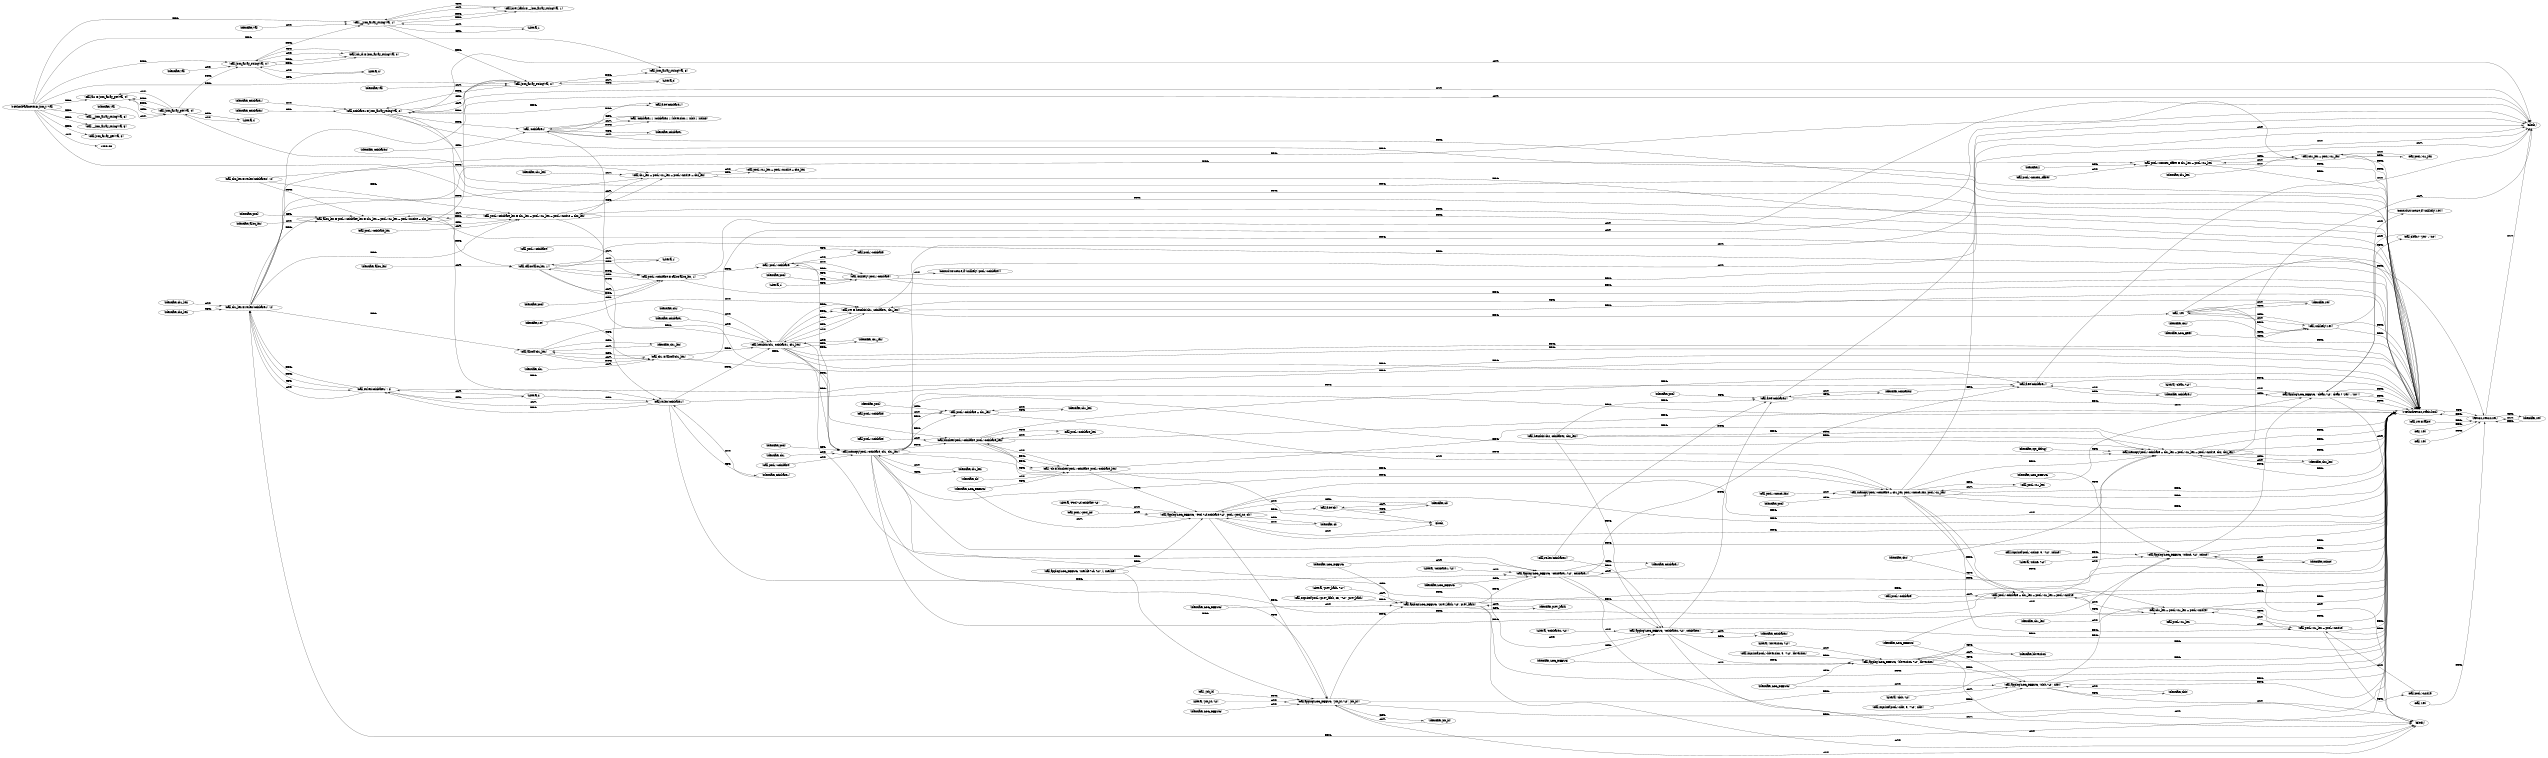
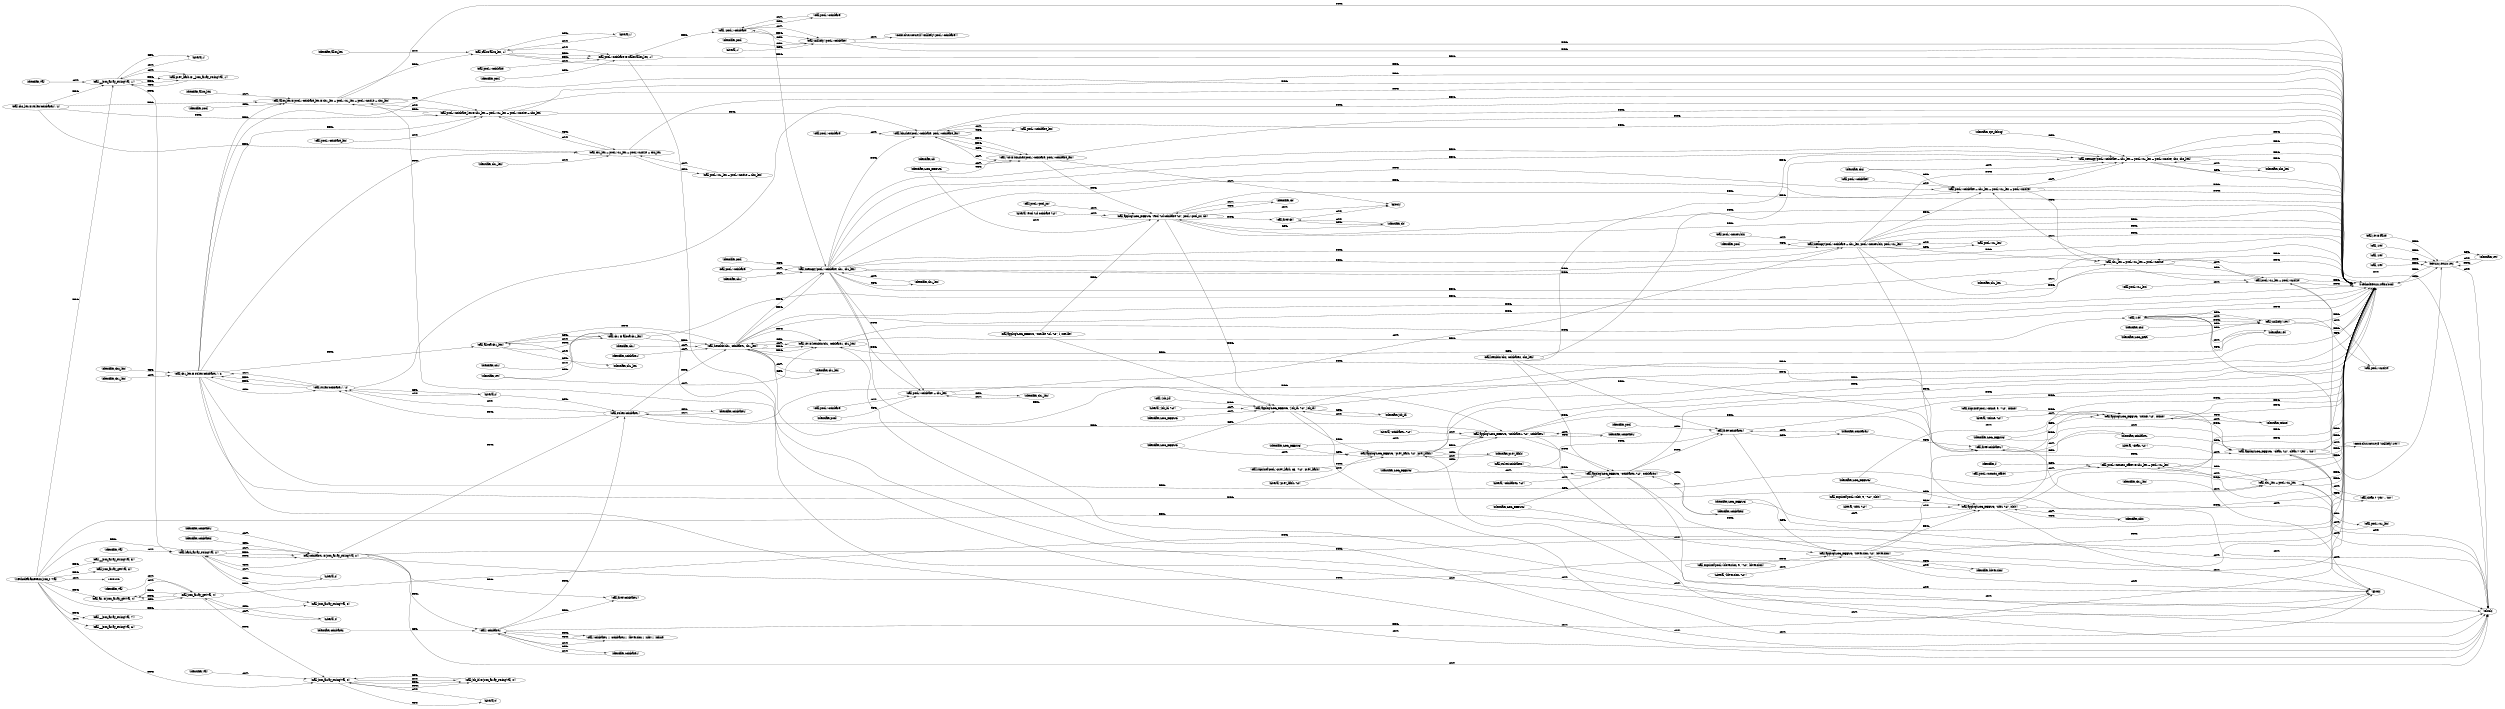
(303, 41) -> (74, 95)
(534, 84) -> (199, 553)
(69, 111) -> (76, 619)
(591, 275) -> none
none -> (114, 618)
